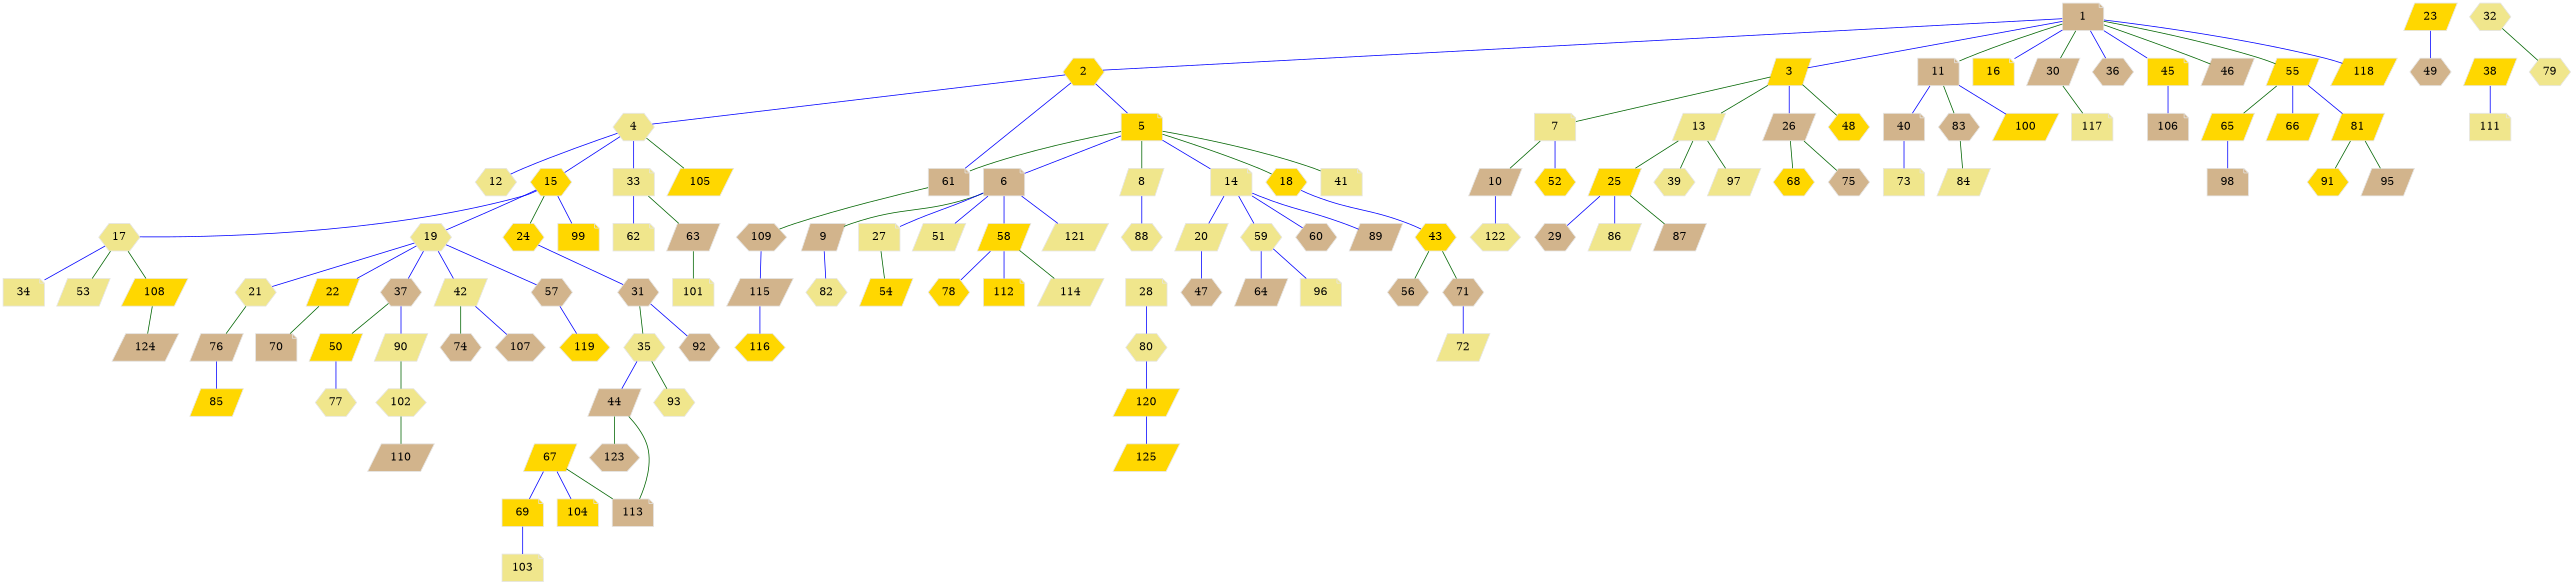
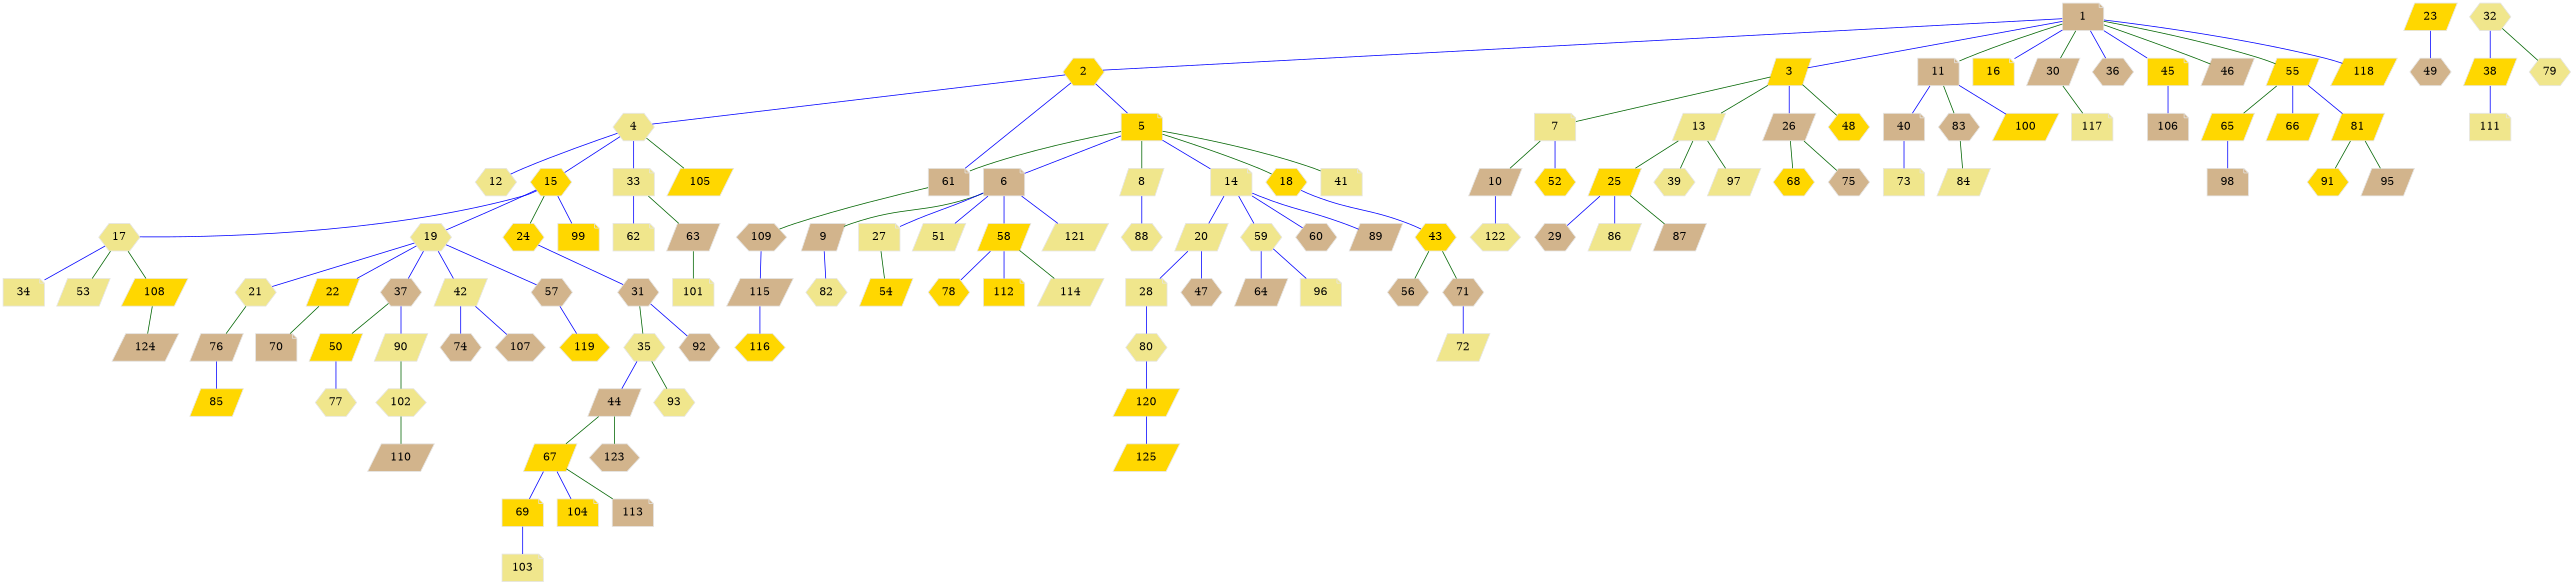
none -> (2490, 44)
none -> (1174, 265)
(461, 320) -> (461, 320)
(649, 456) -> (582, 430)
